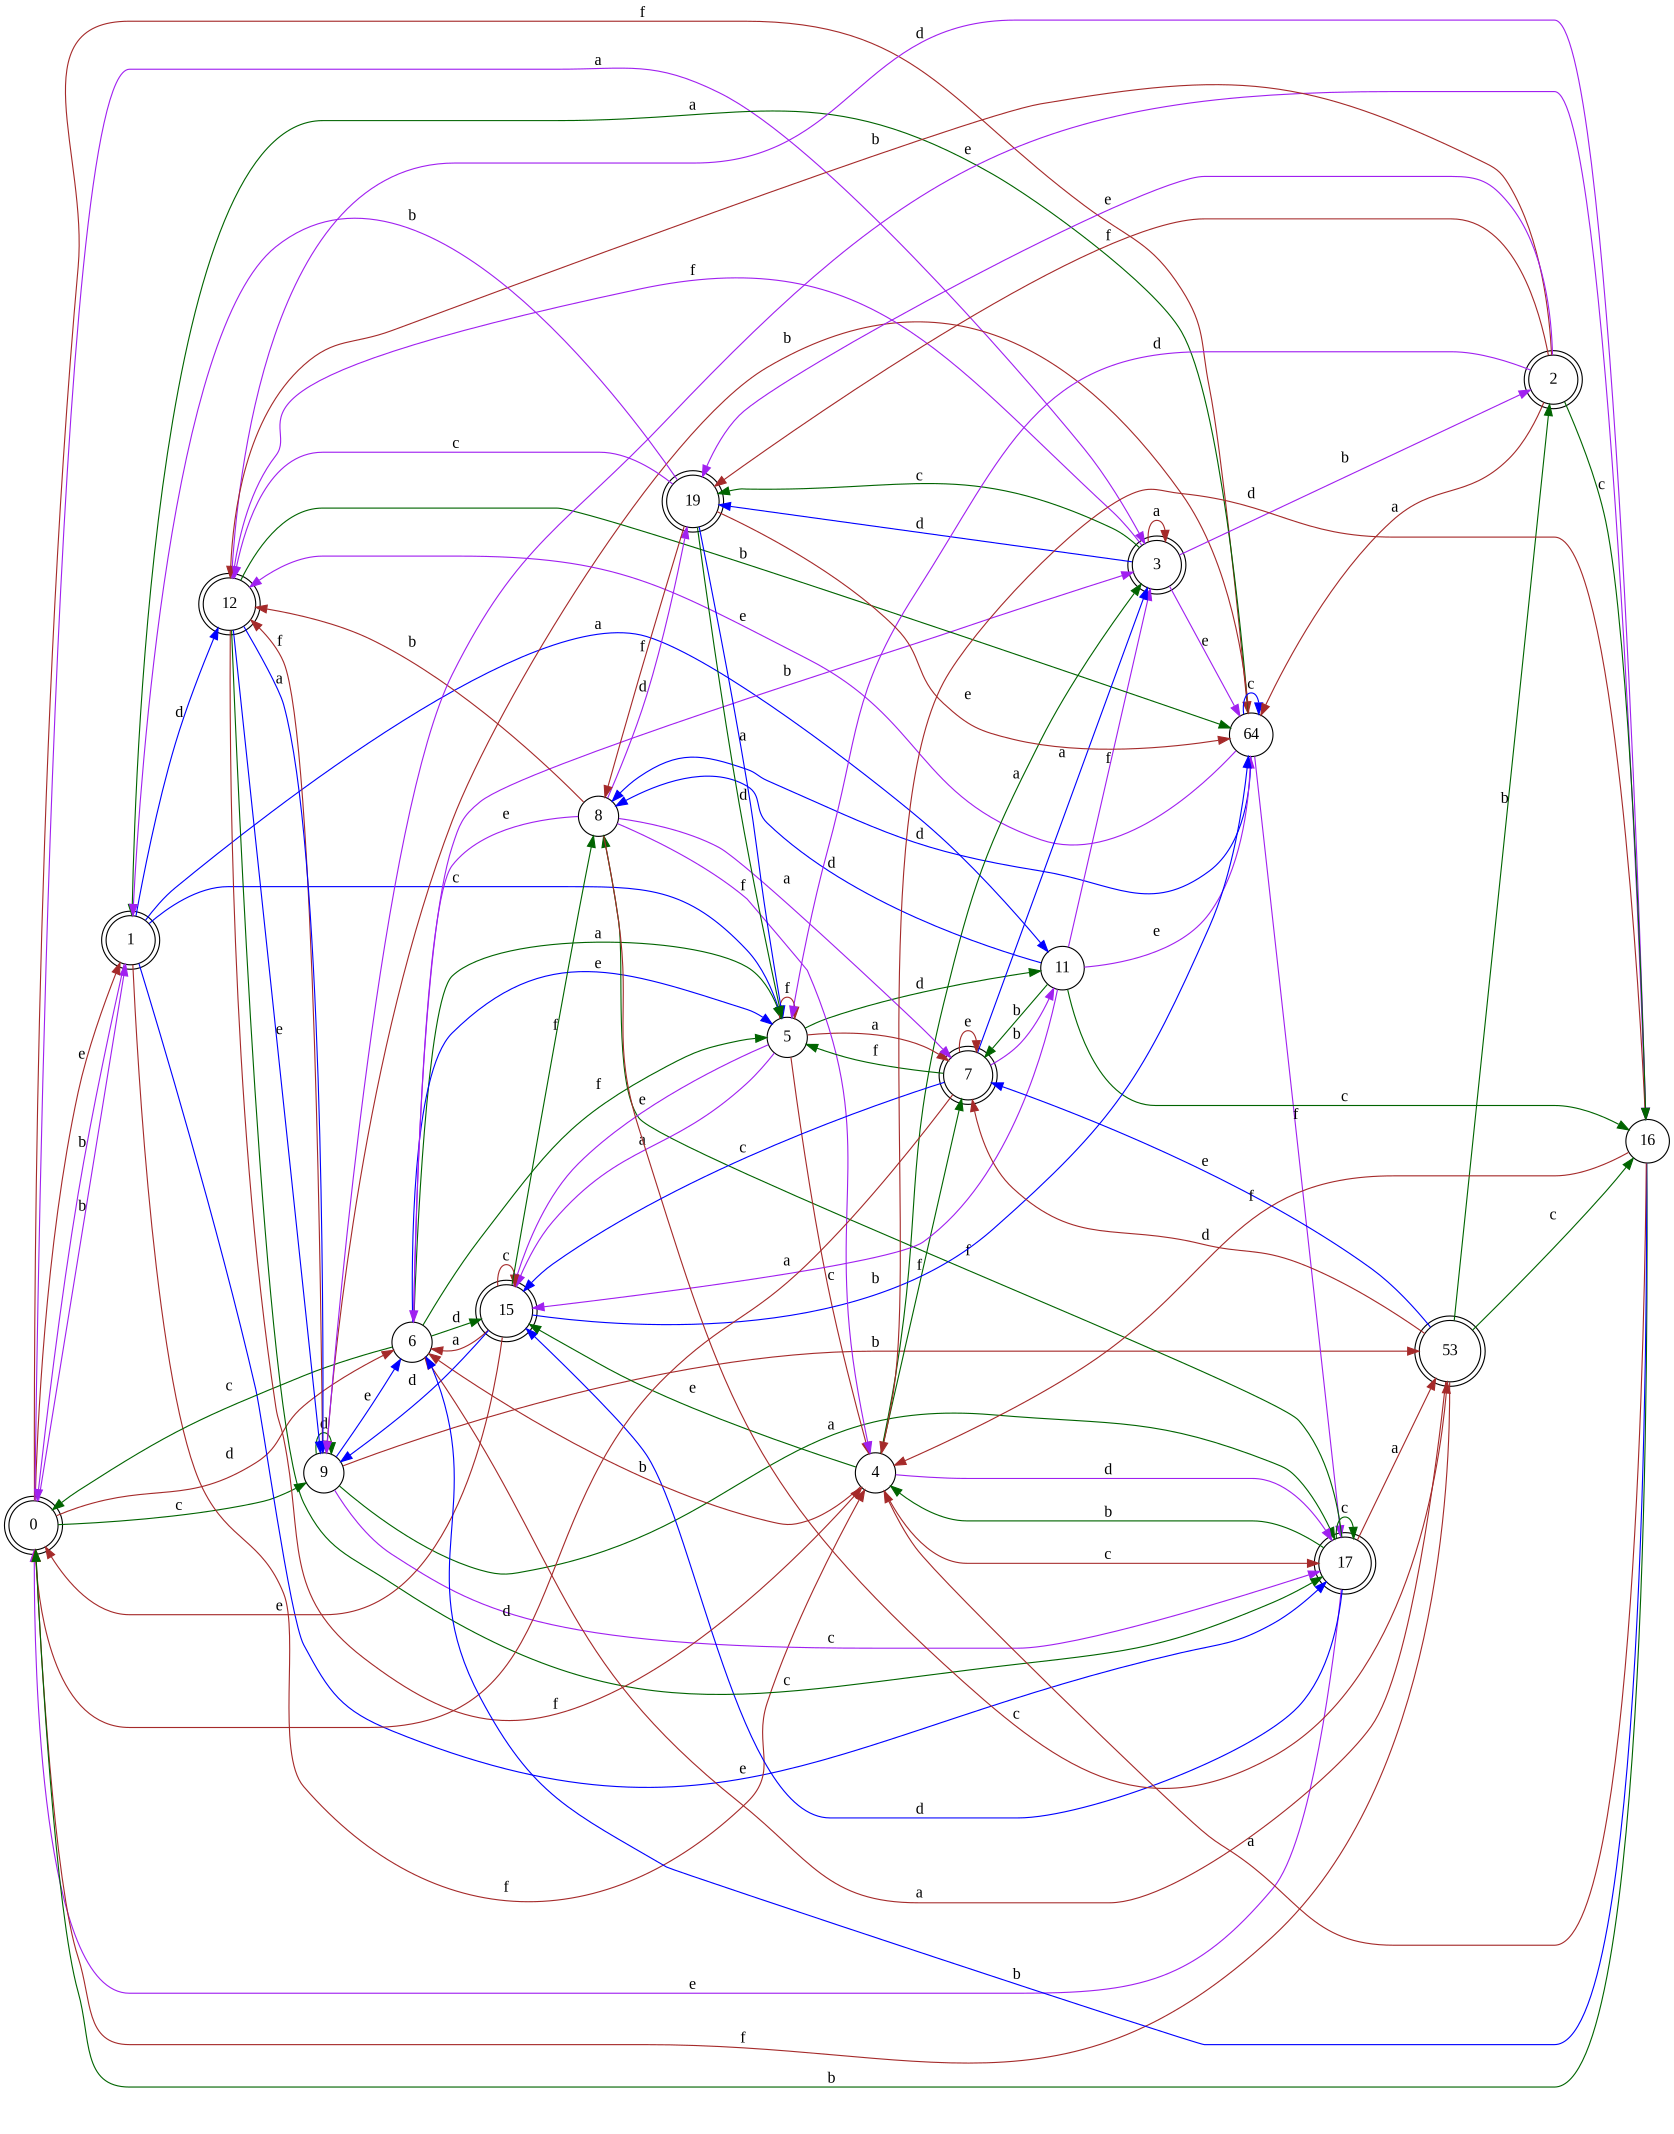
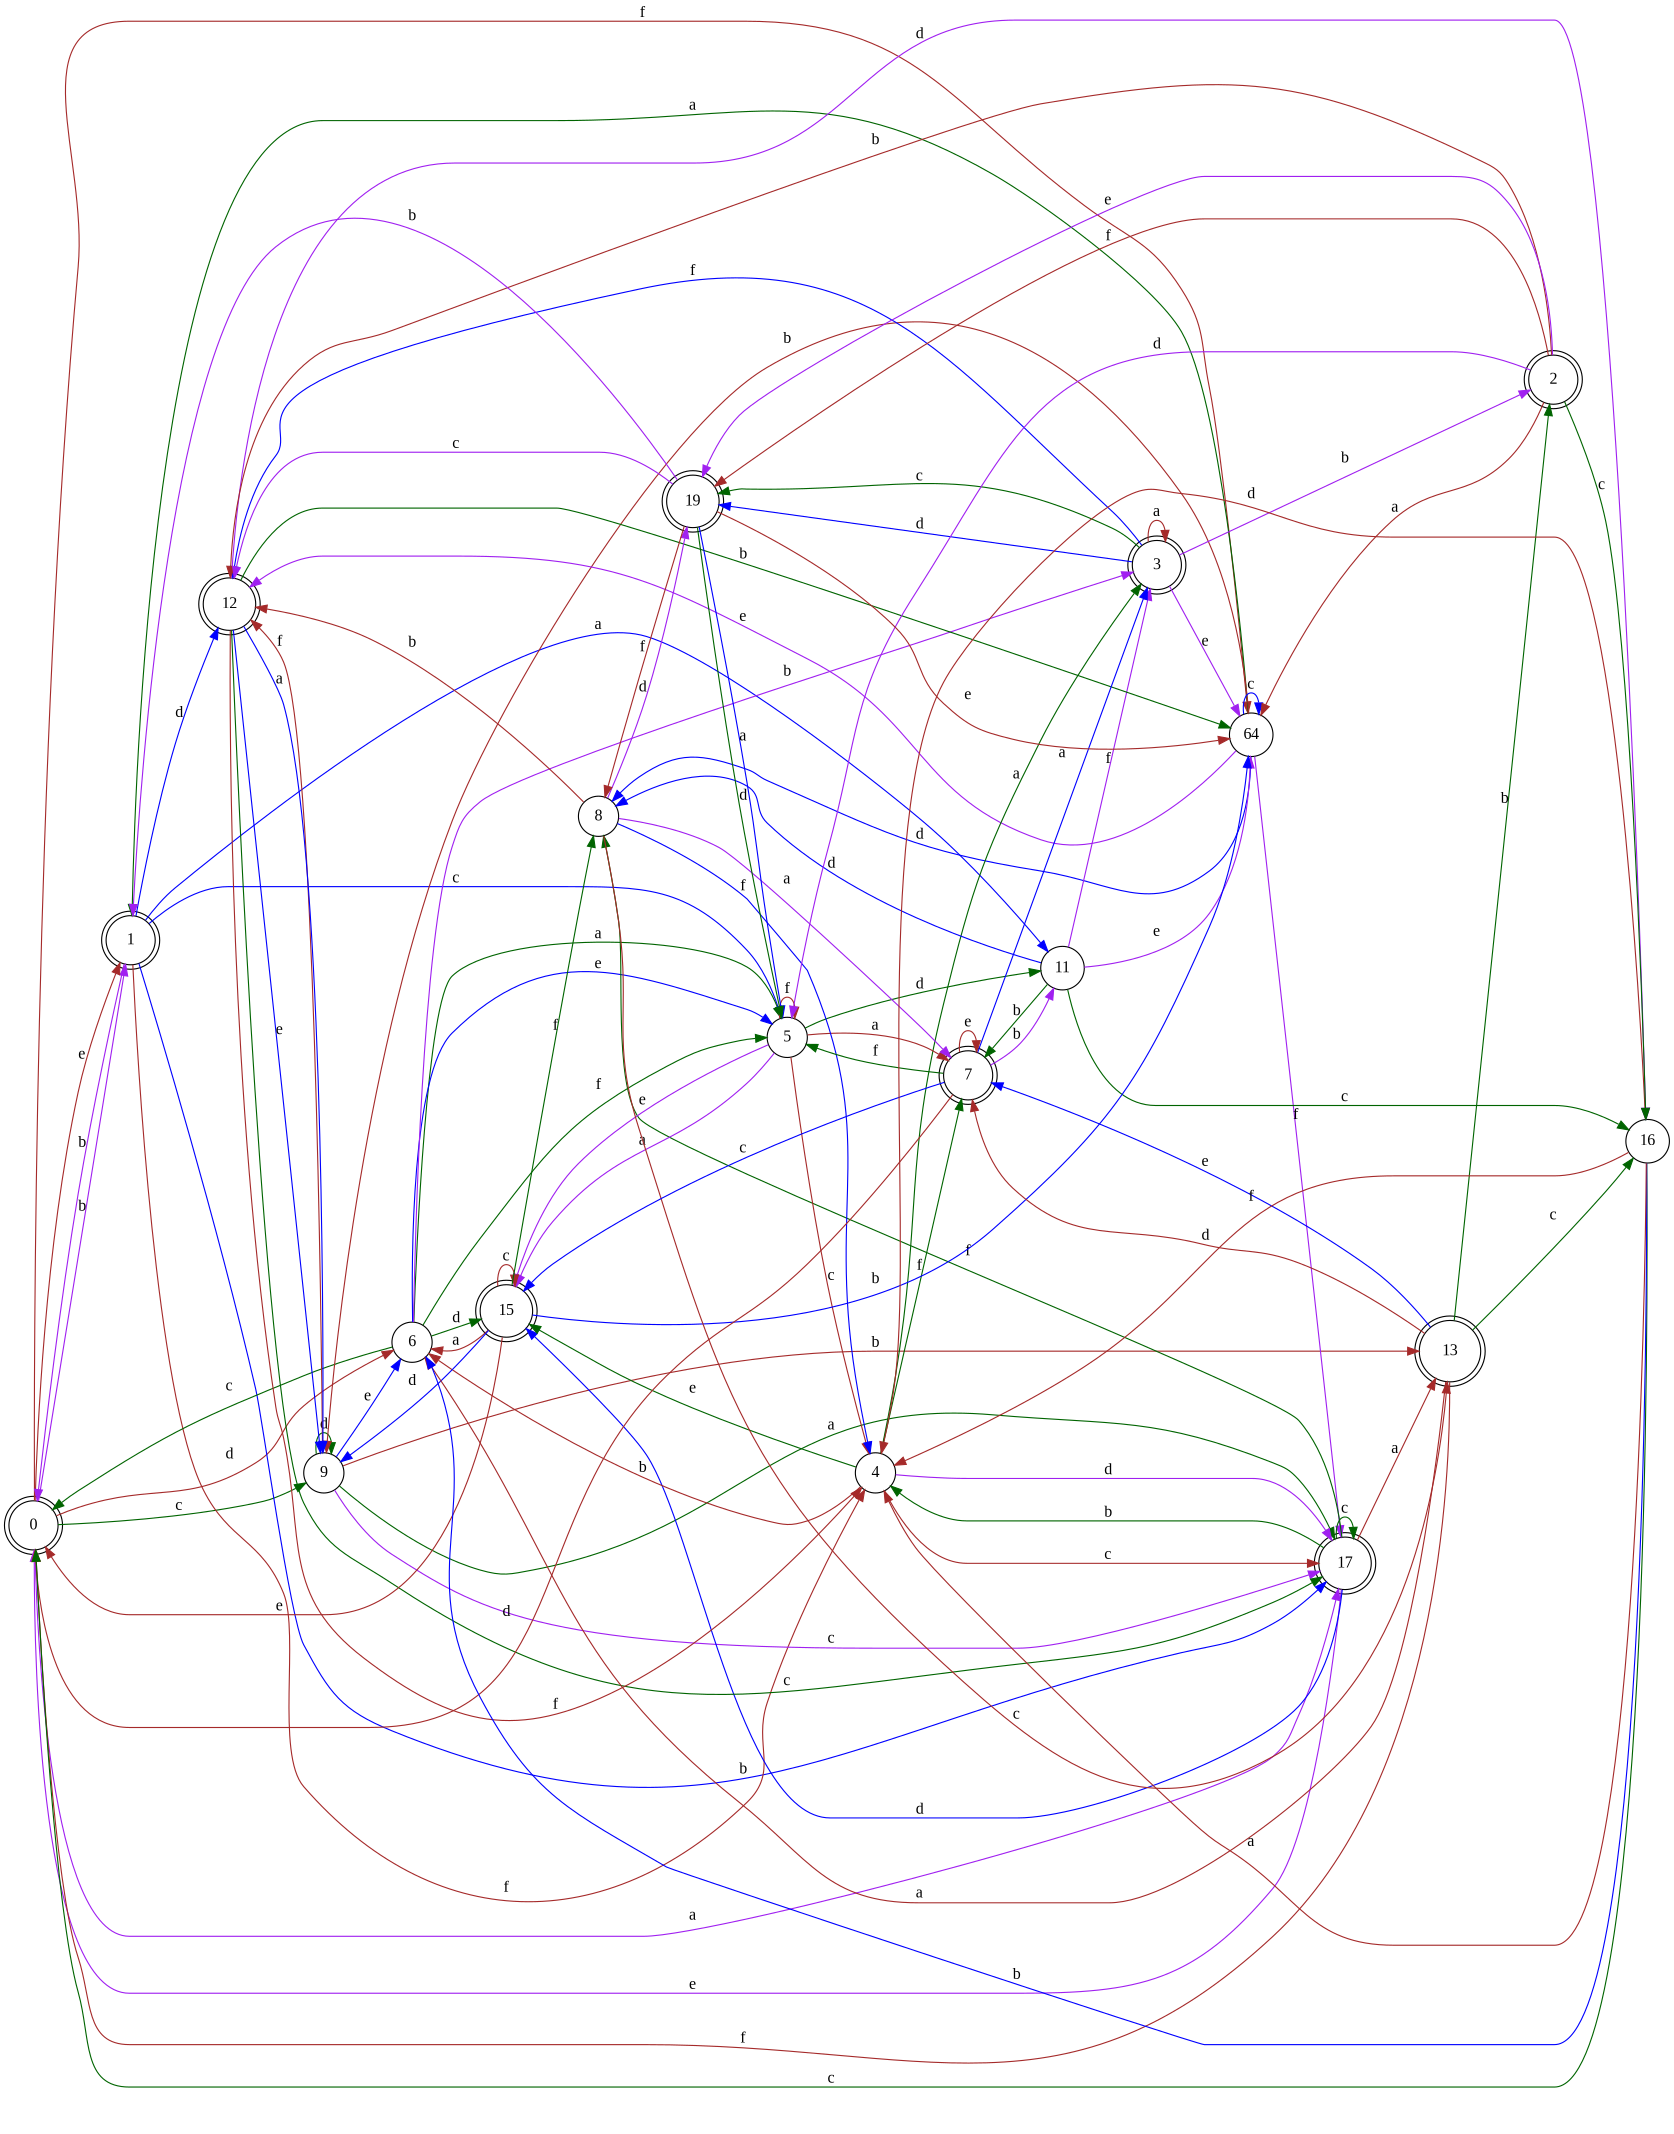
(1026, 145) -> none
(96, 179) -> (593, 1936)
(665, 286) -> (665, 286)
(427, 1017) -> none
(842, 1083) -> (842, 1083)
(879, 1256) -> none
(1450, 1351) -> (1450, 1351)
(743, 1769) -> (743, 1769)
(831, 2079) -> (831, 2079)
